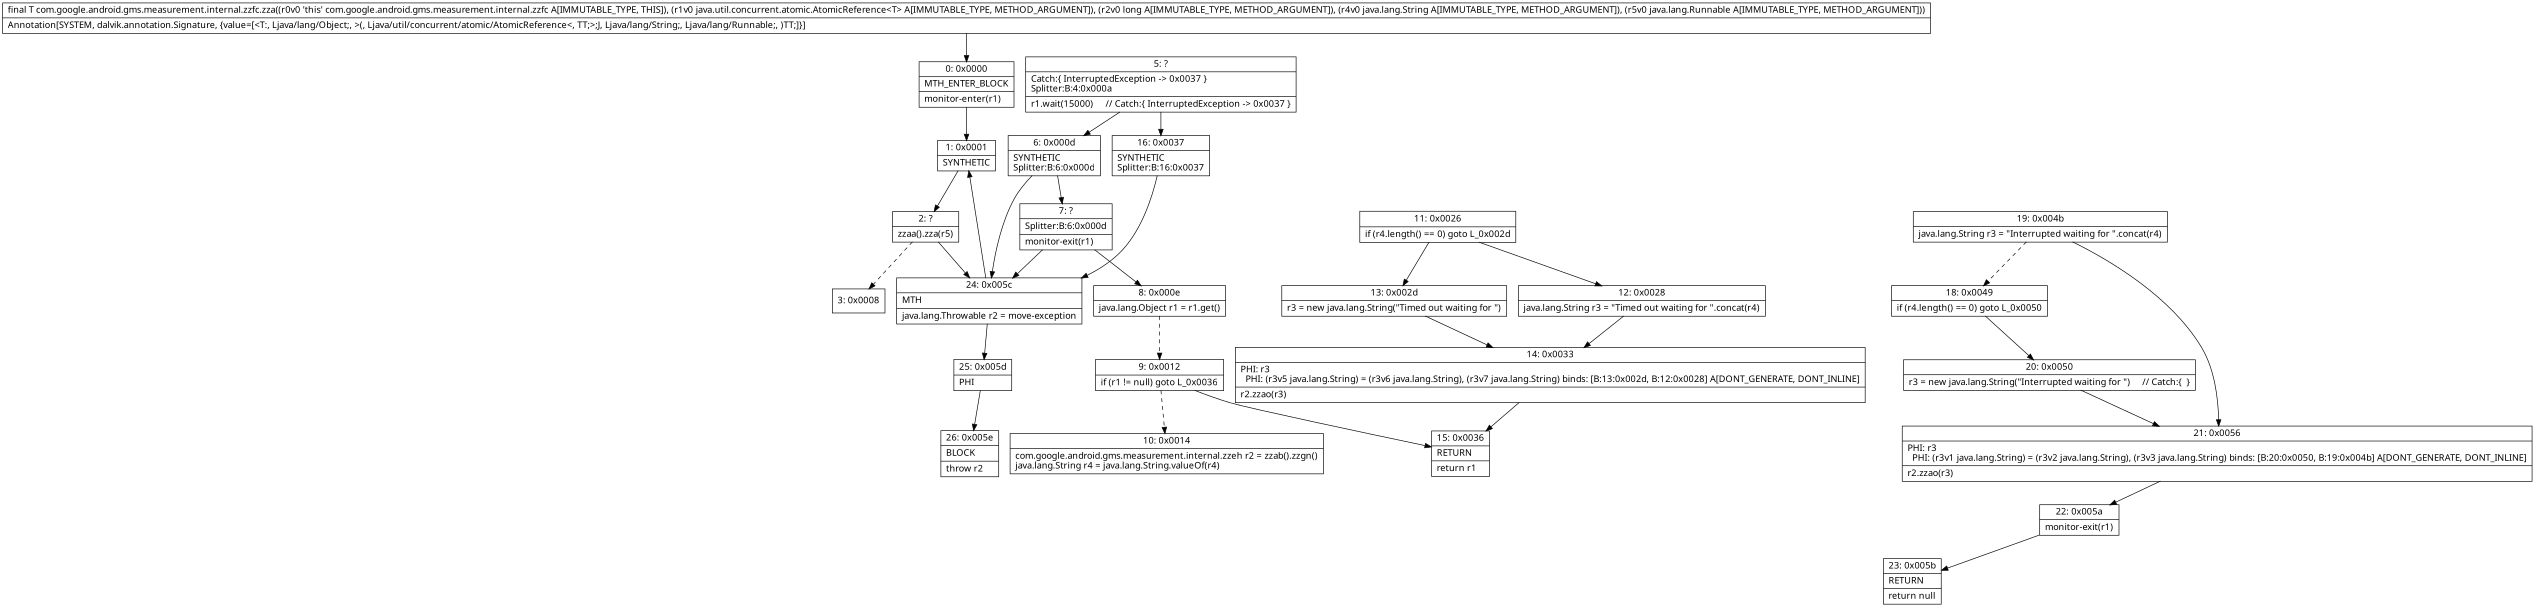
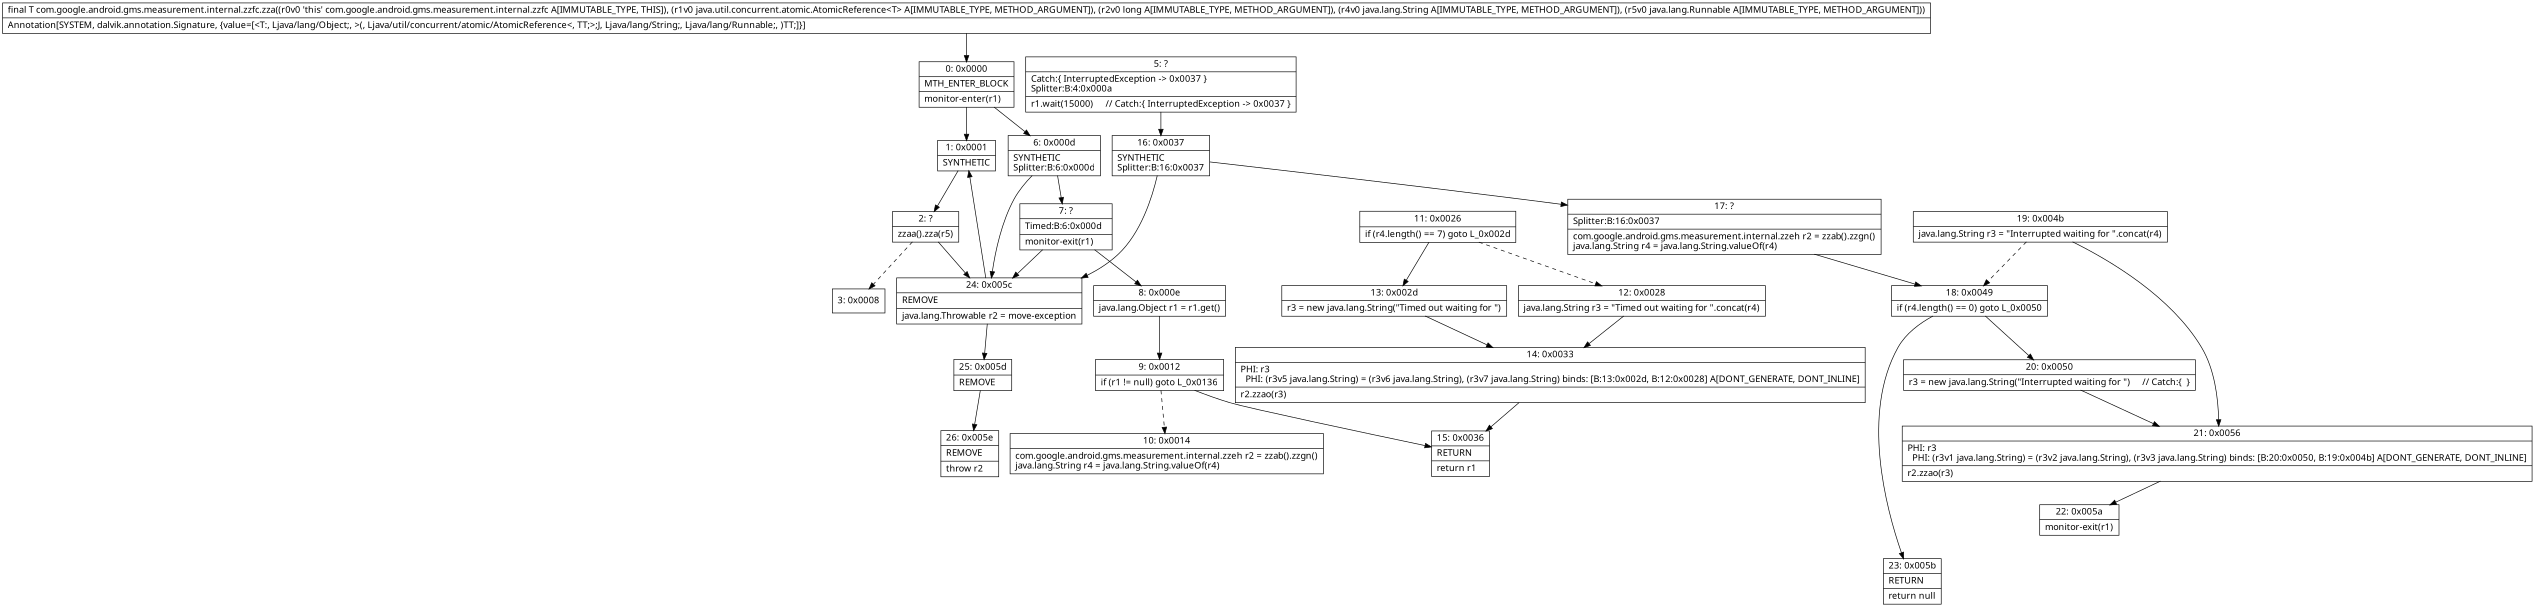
(1105, 122) -> (1010, 119)
(1066, 226) -> (1063, 226)
none -> (1724, 227)
(1438, 234) -> (1438, 234)
(1537, 263) -> (1537, 263)
(912, 300) -> (920, 300)
(1160, 334) -> (1160, 334)
(967, 383) -> (977, 383)
(1160, 383) -> (1160, 383)
(961, 453) -> (964, 453)
(1994, 552) -> (1879, 426)
